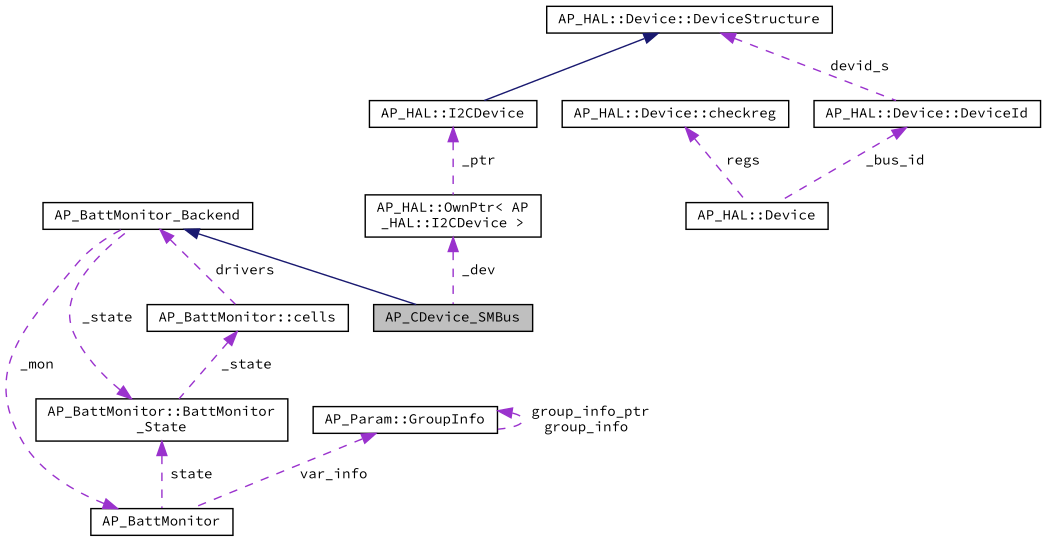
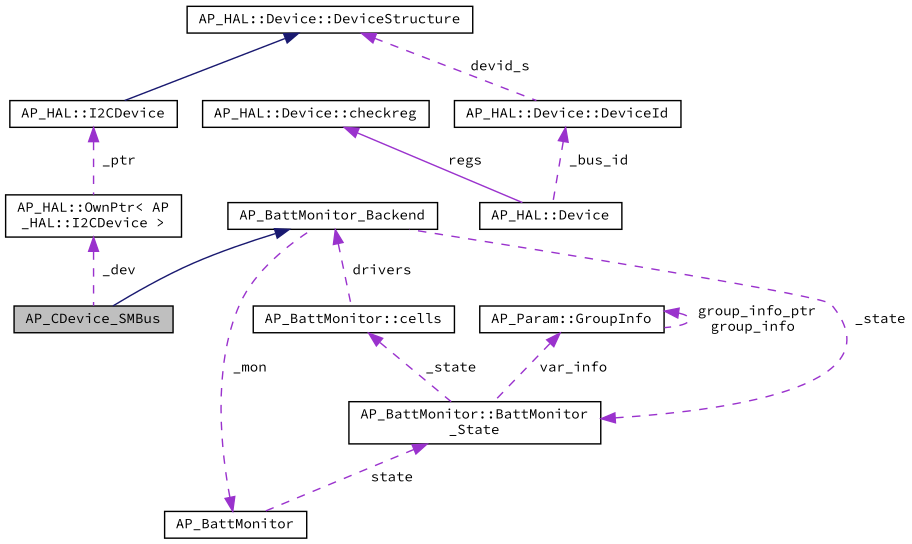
(721, 171) -> (440, 168)
(277, 474) -> (522, 373)
